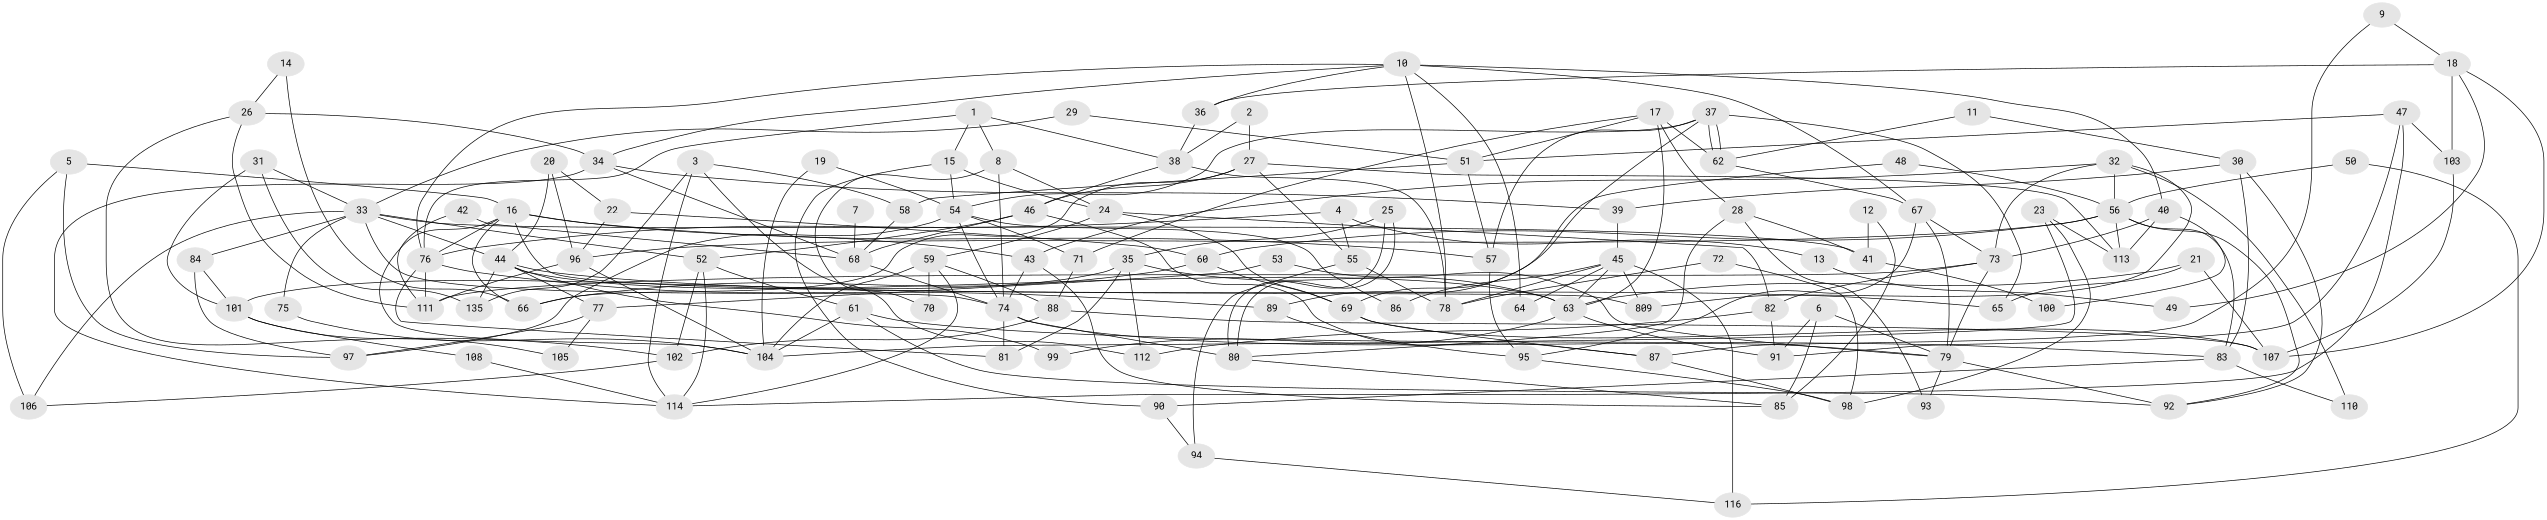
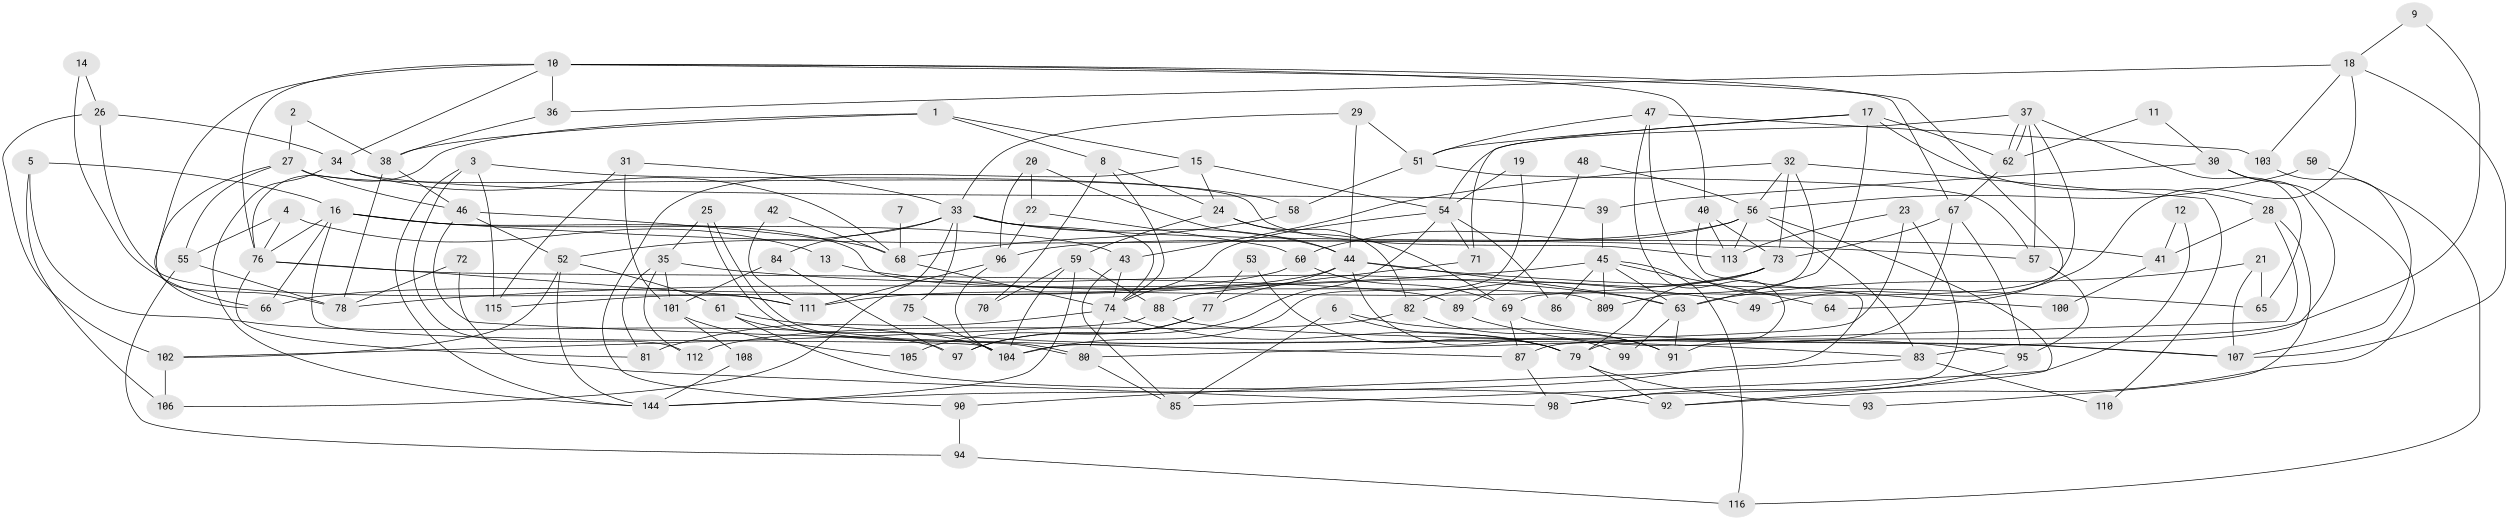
none -> (1353, 180)
(474, 309) -> (493, 309)
(674, 407) -> (650, 407)
